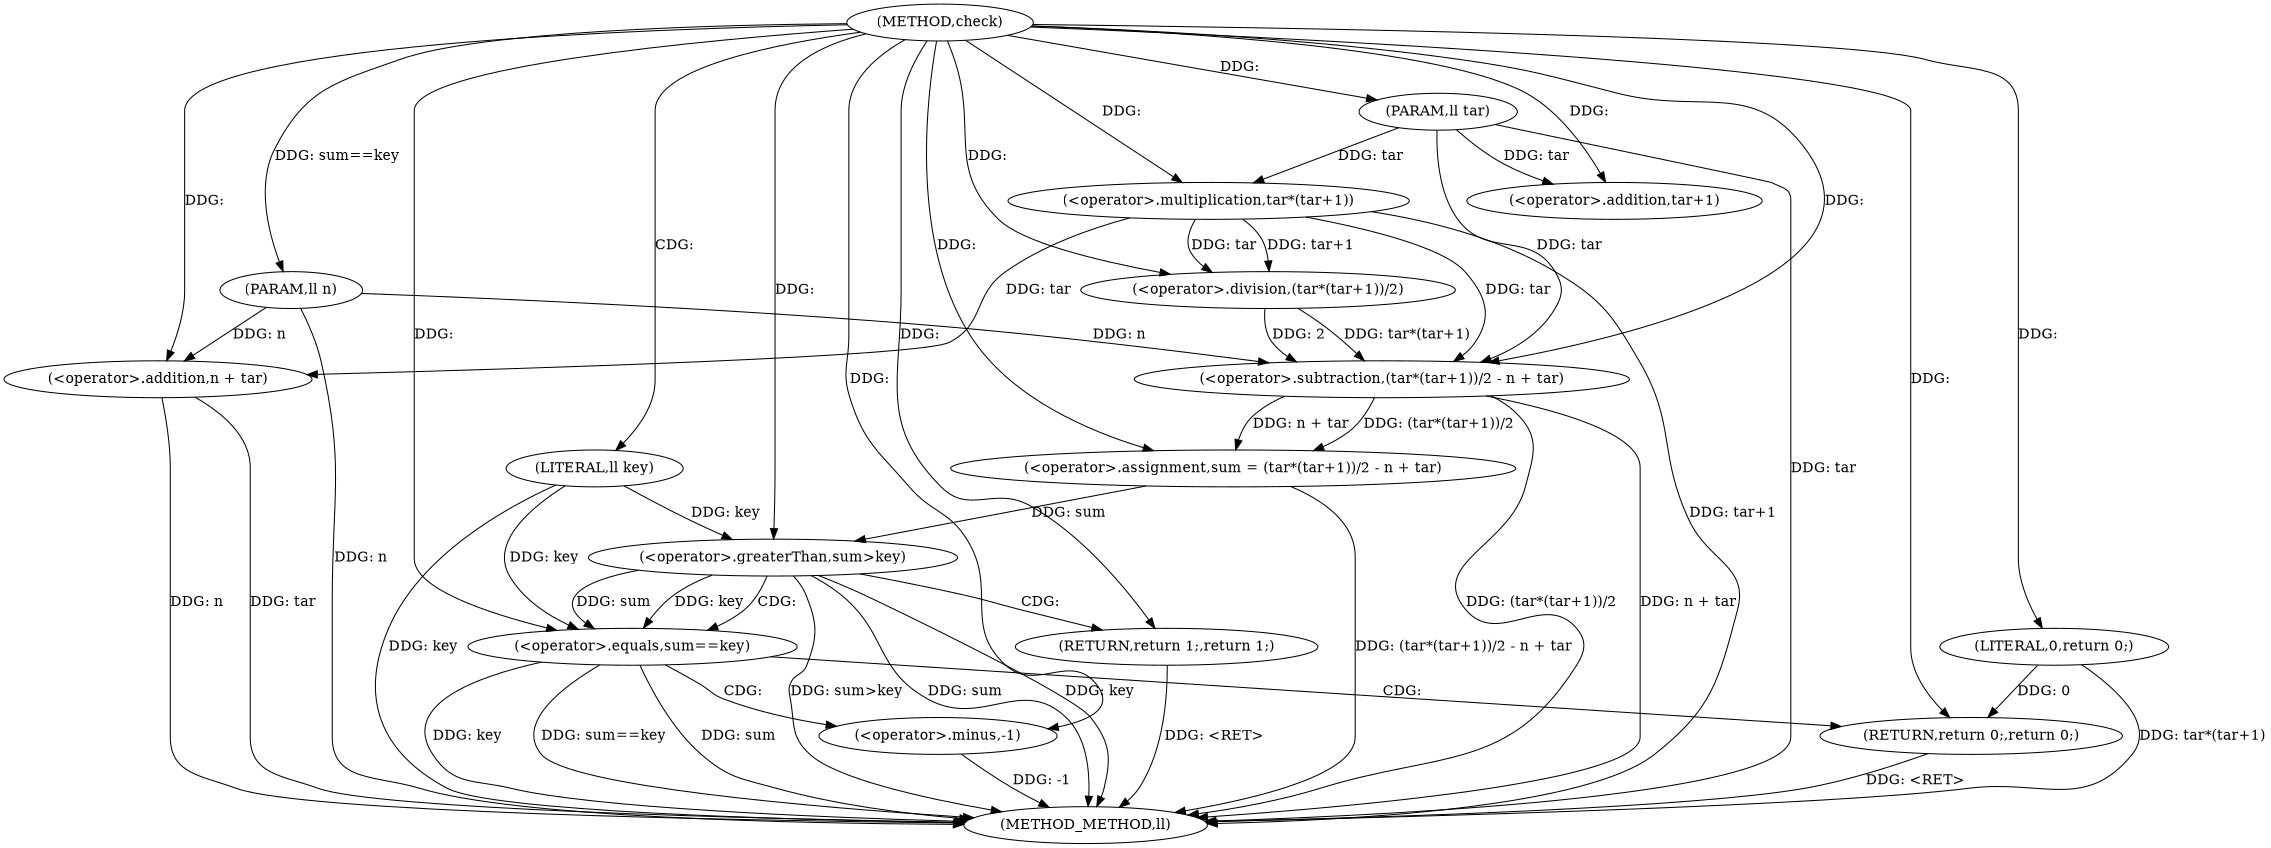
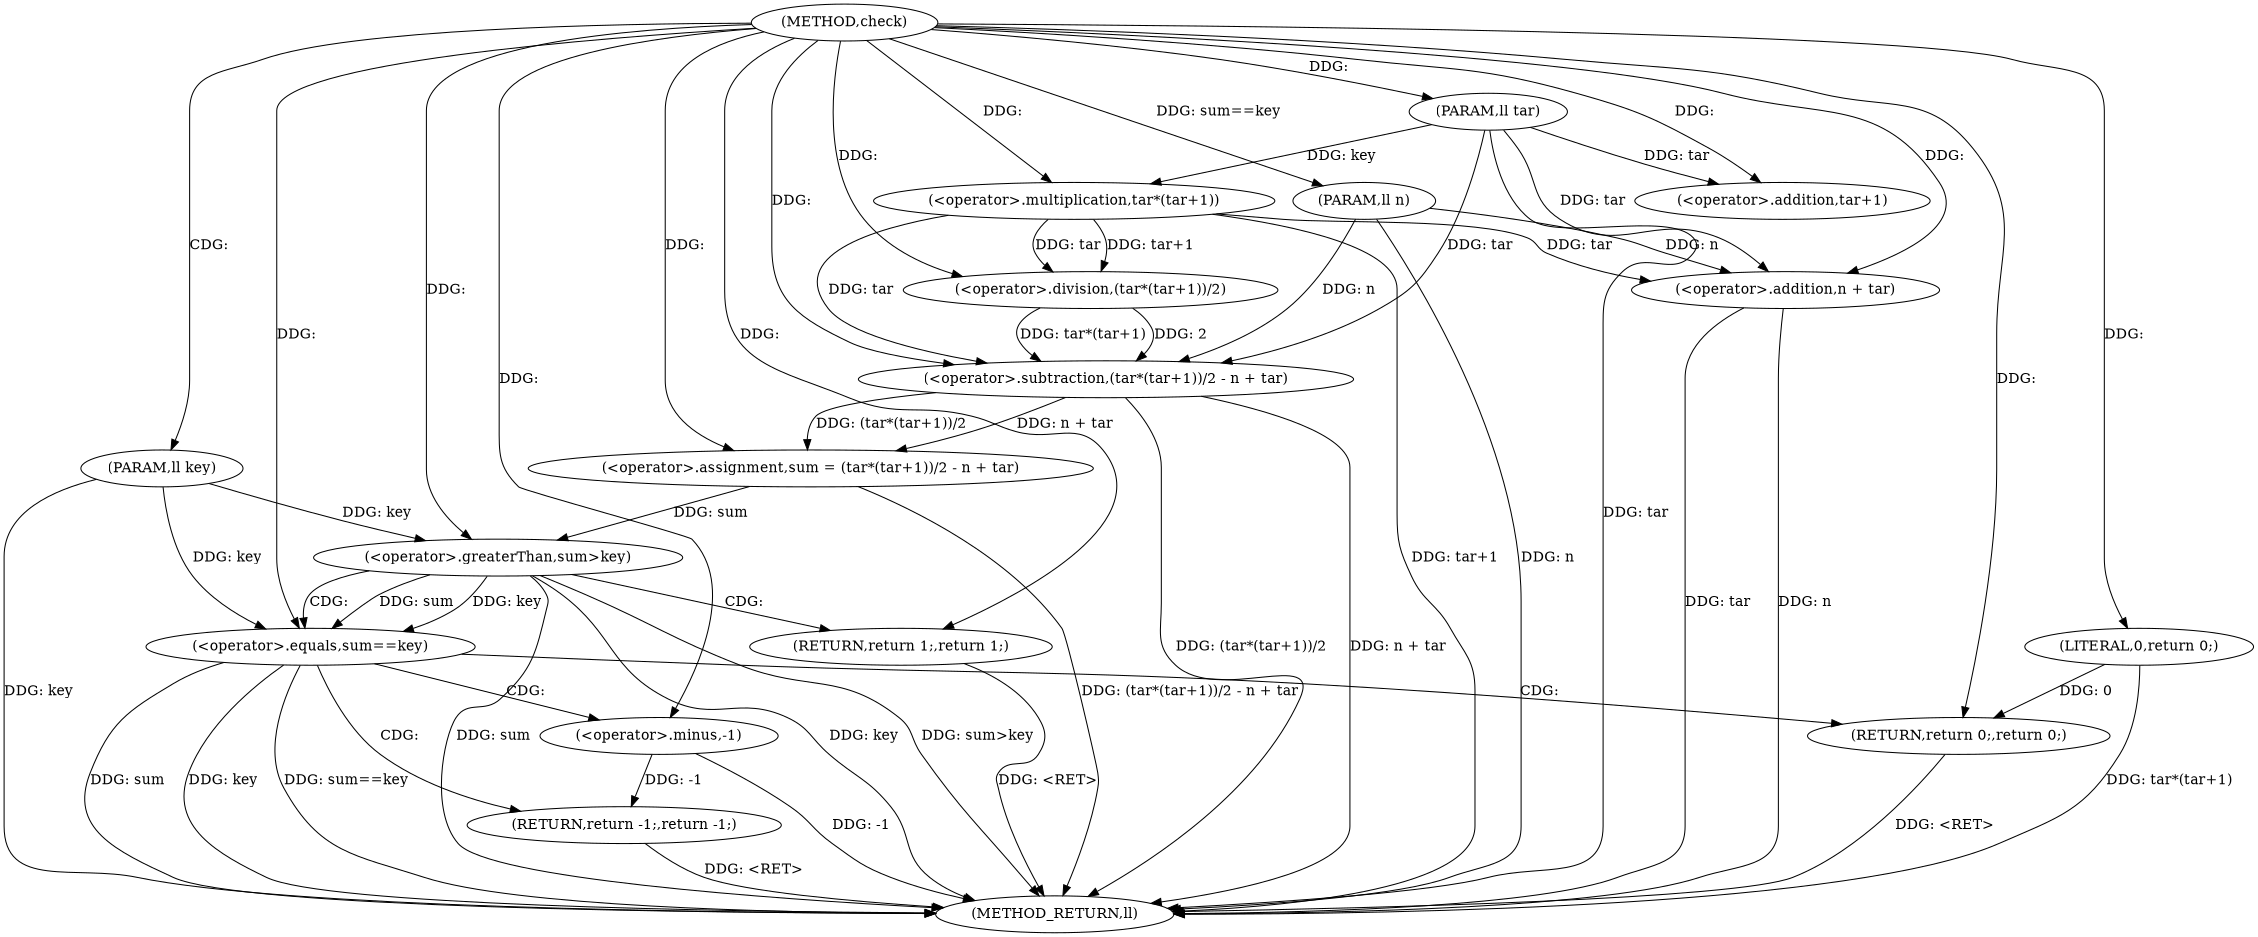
(1371, 156) -> (1342, 156)
none -> (1634, 233)
(595, 468) -> (162, 468)
none -> (624, 825)
(1086, 825) -> (1055, 914)
